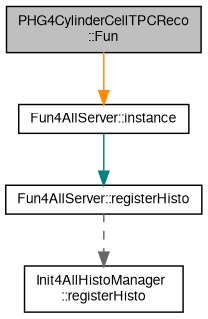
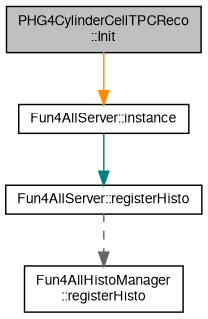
(104, 30) -> (104, 30)
(104, 289) -> (104, 289)
